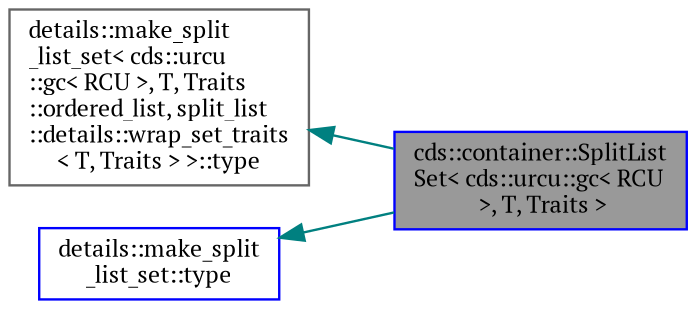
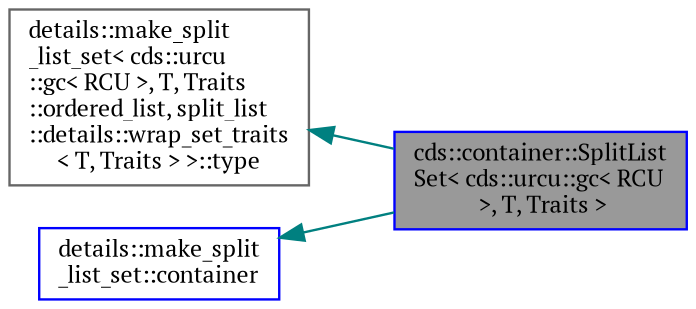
(159, 264) -> (159, 264)
